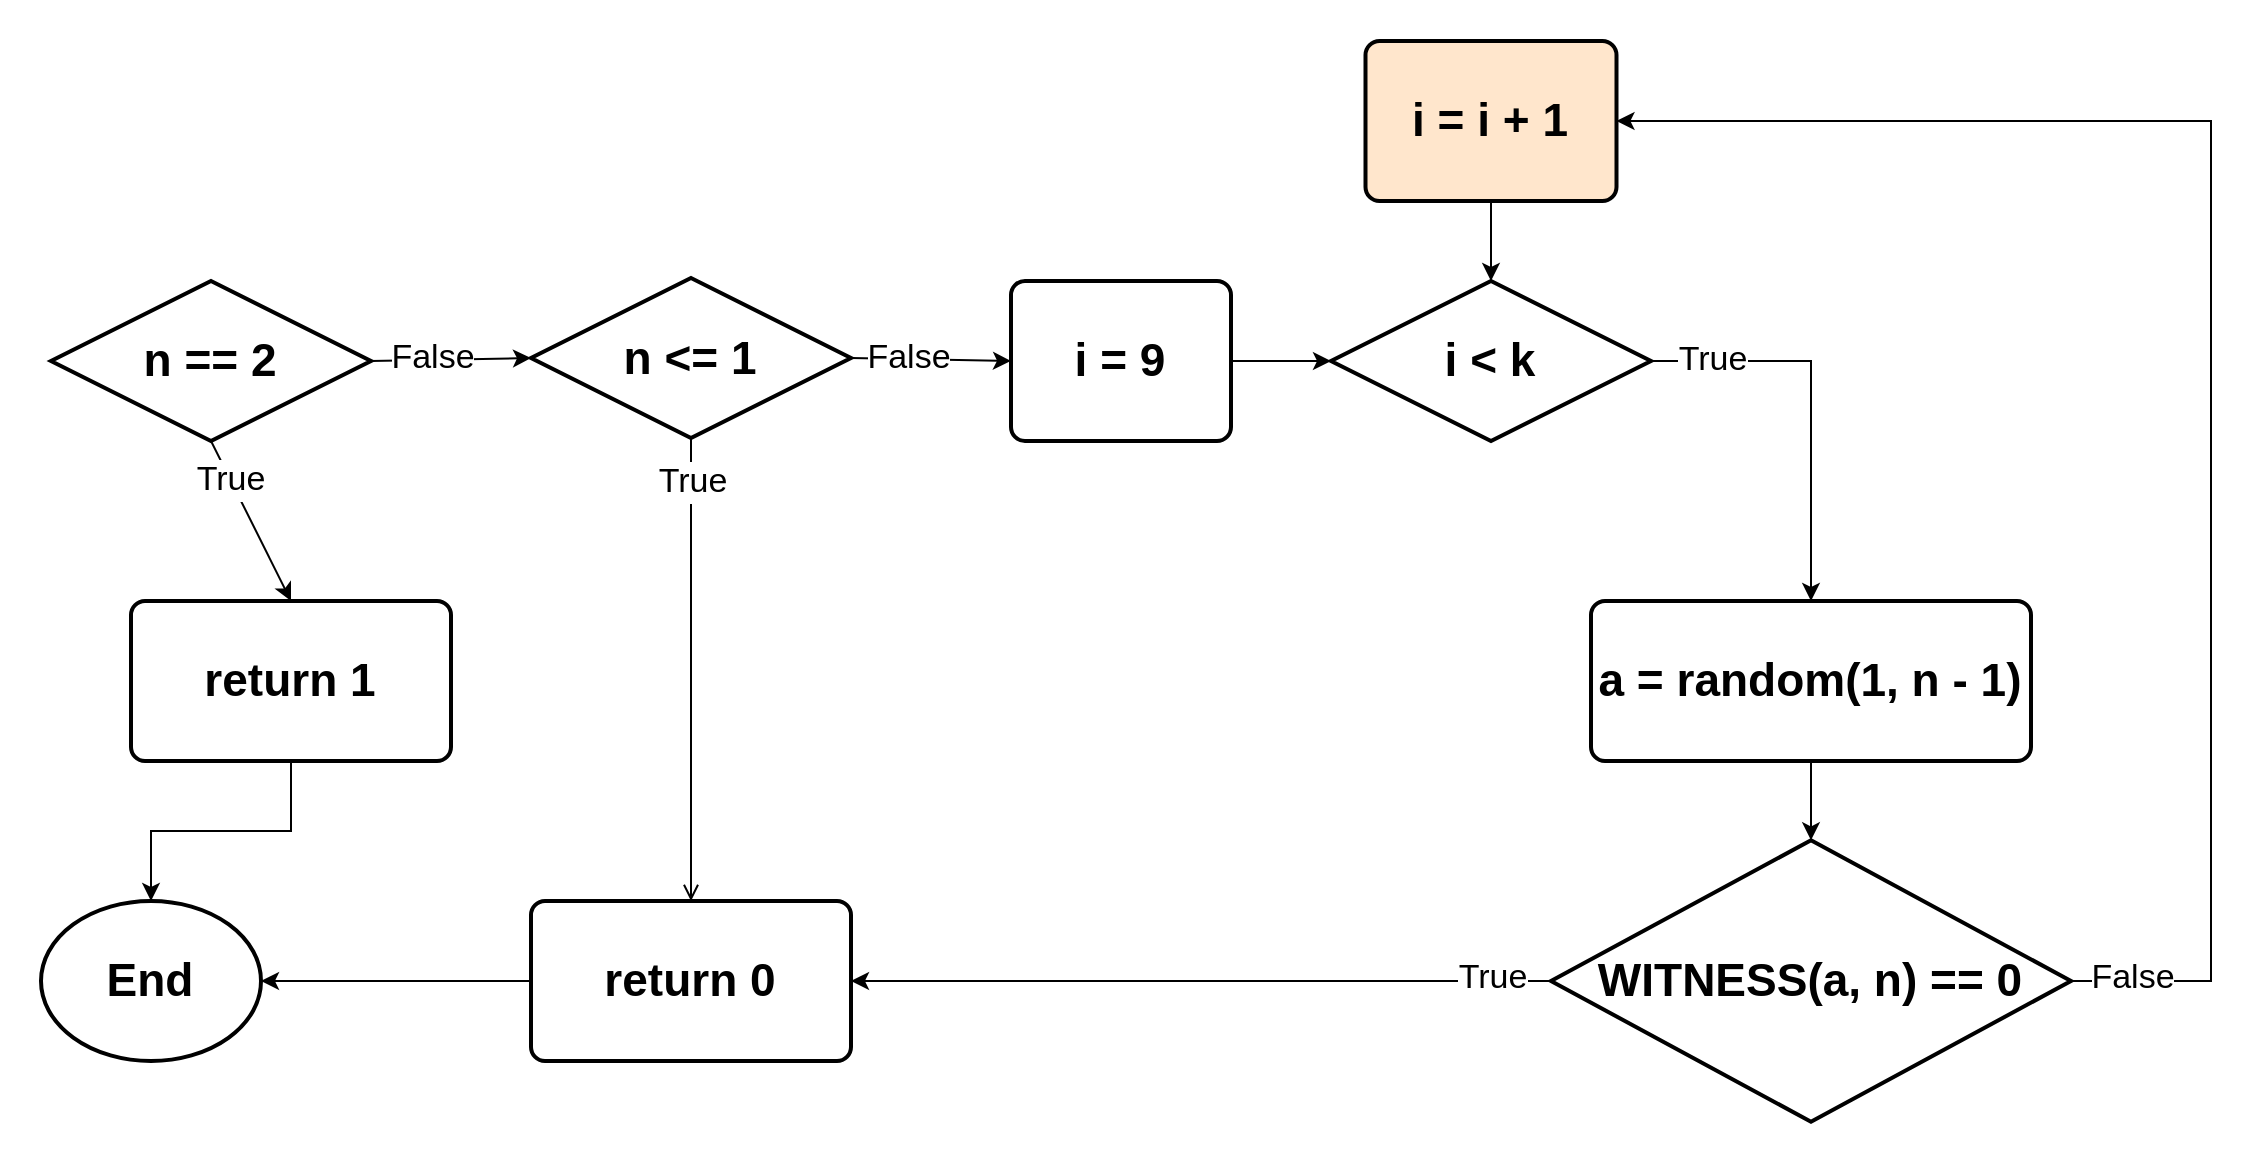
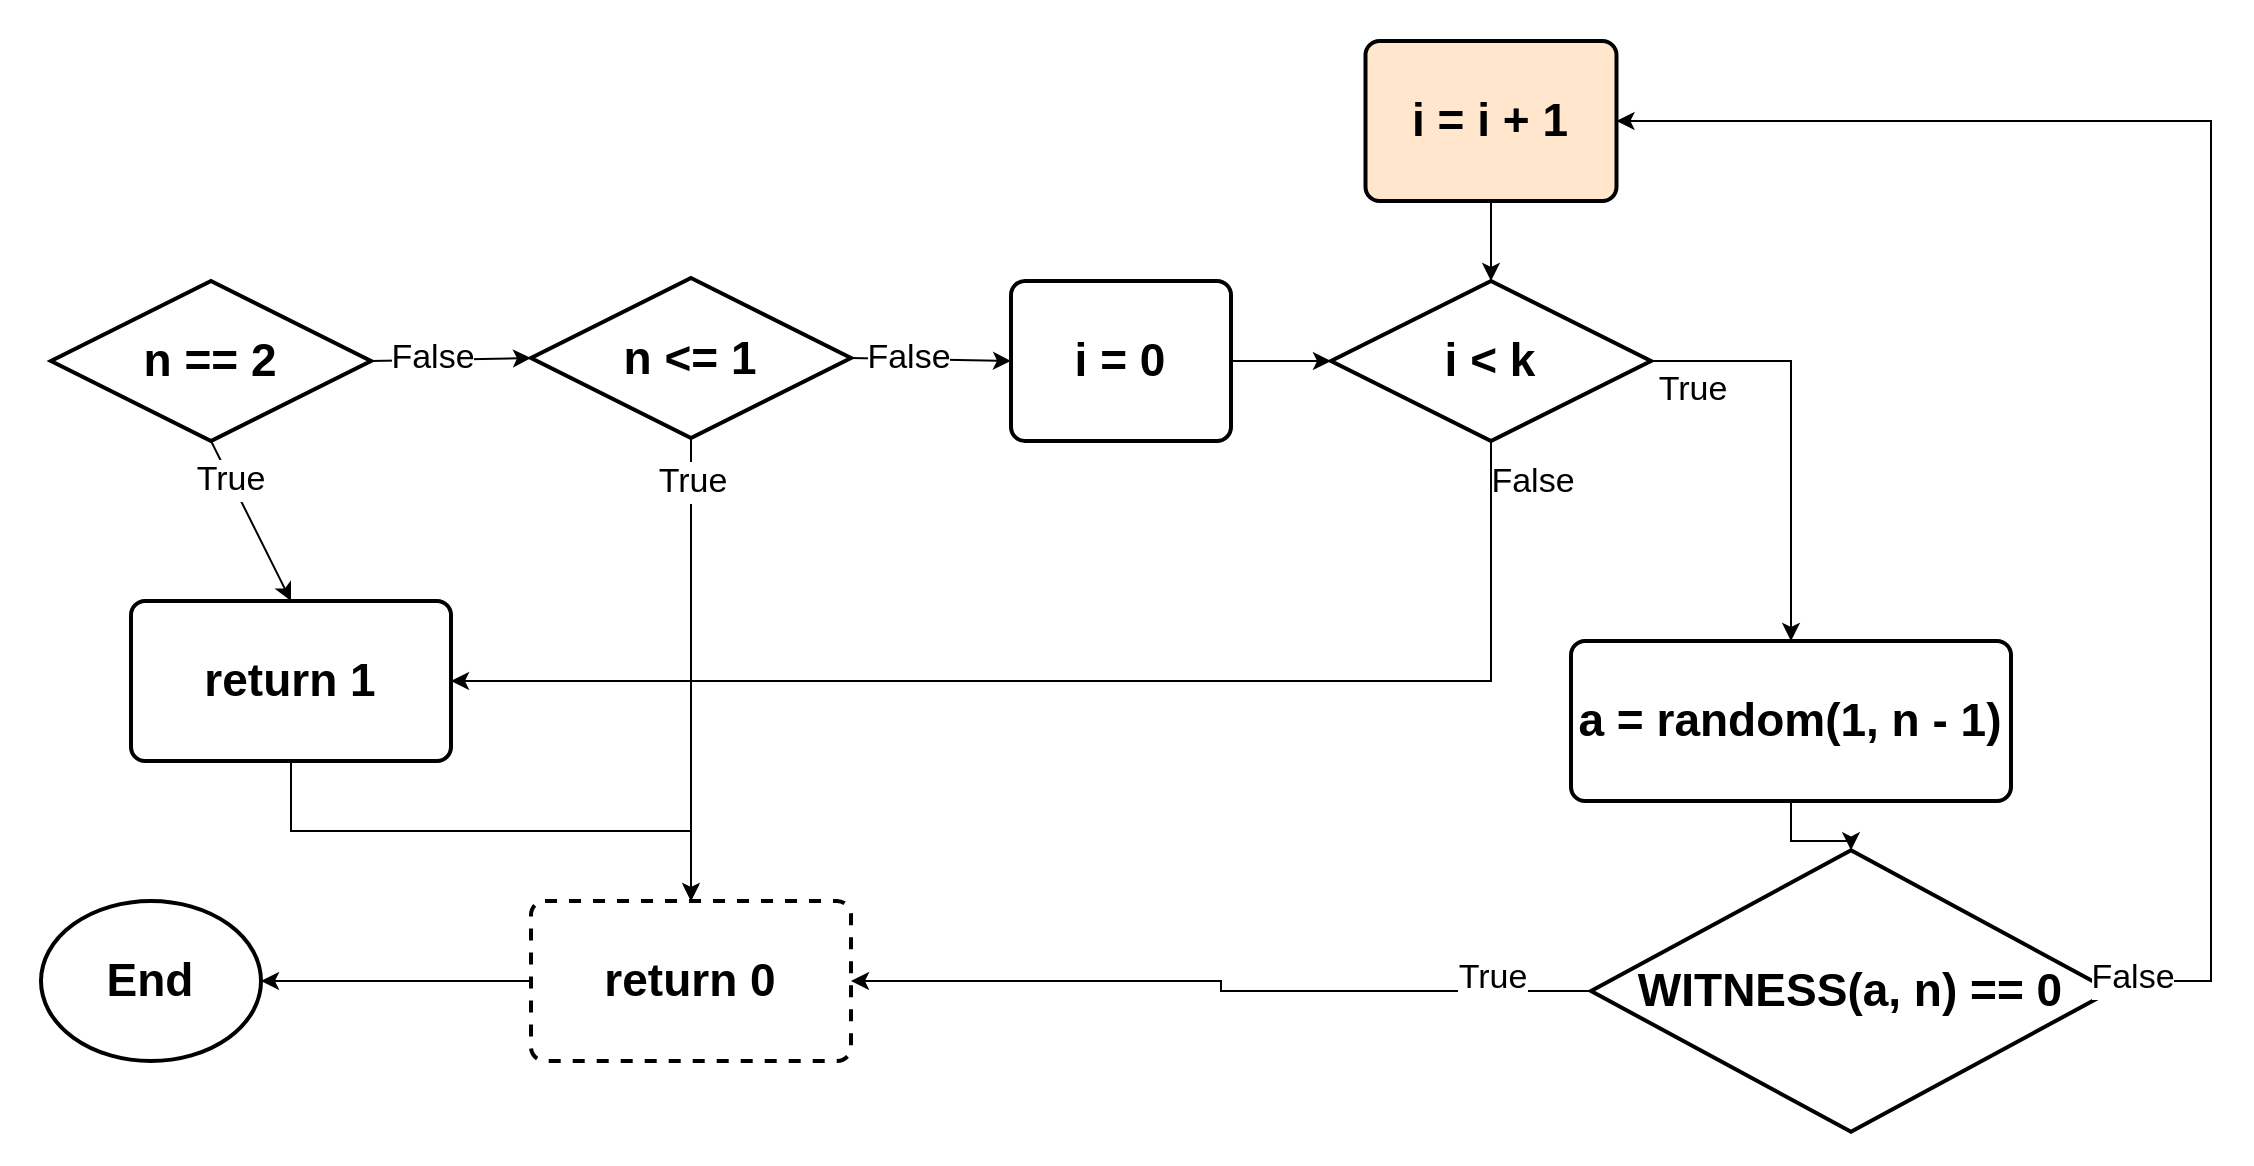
(1121, 361) -> (1121, 361)
none -> (1098, 681)
(1811, 681) -> (1791, 721)
(194, 831) -> (488, 831)
(691, 981) -> (691, 981)
(1811, 981) -> (1851, 991)
